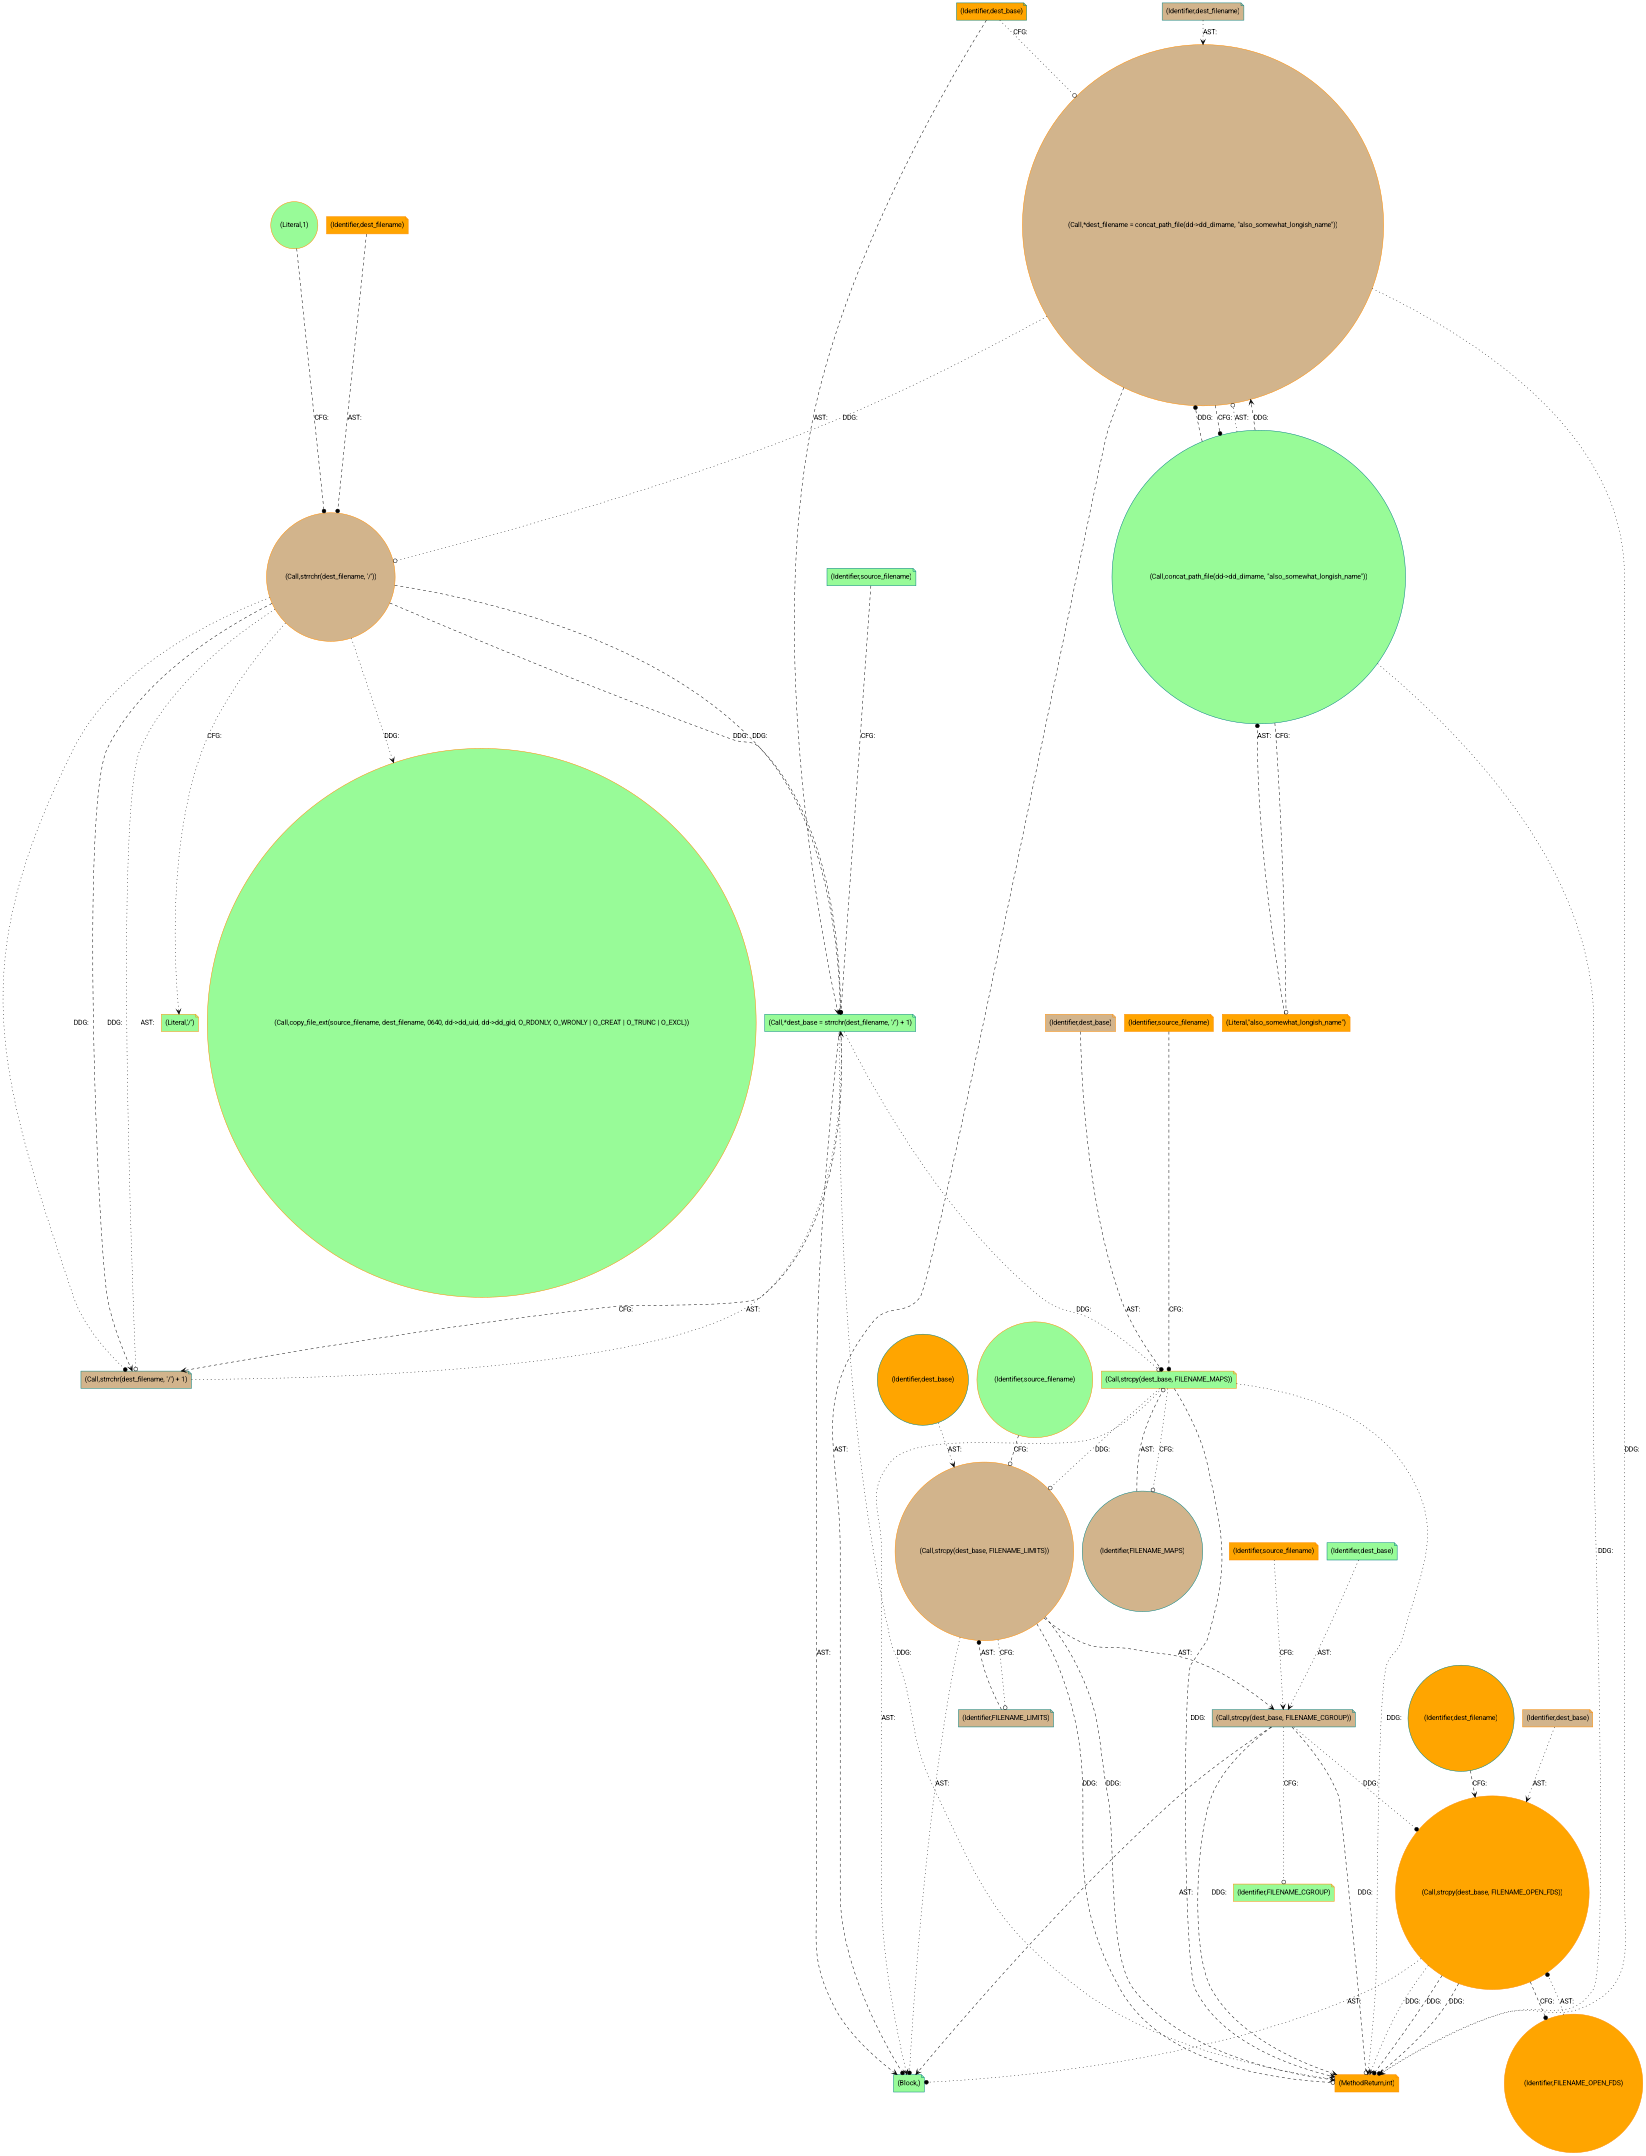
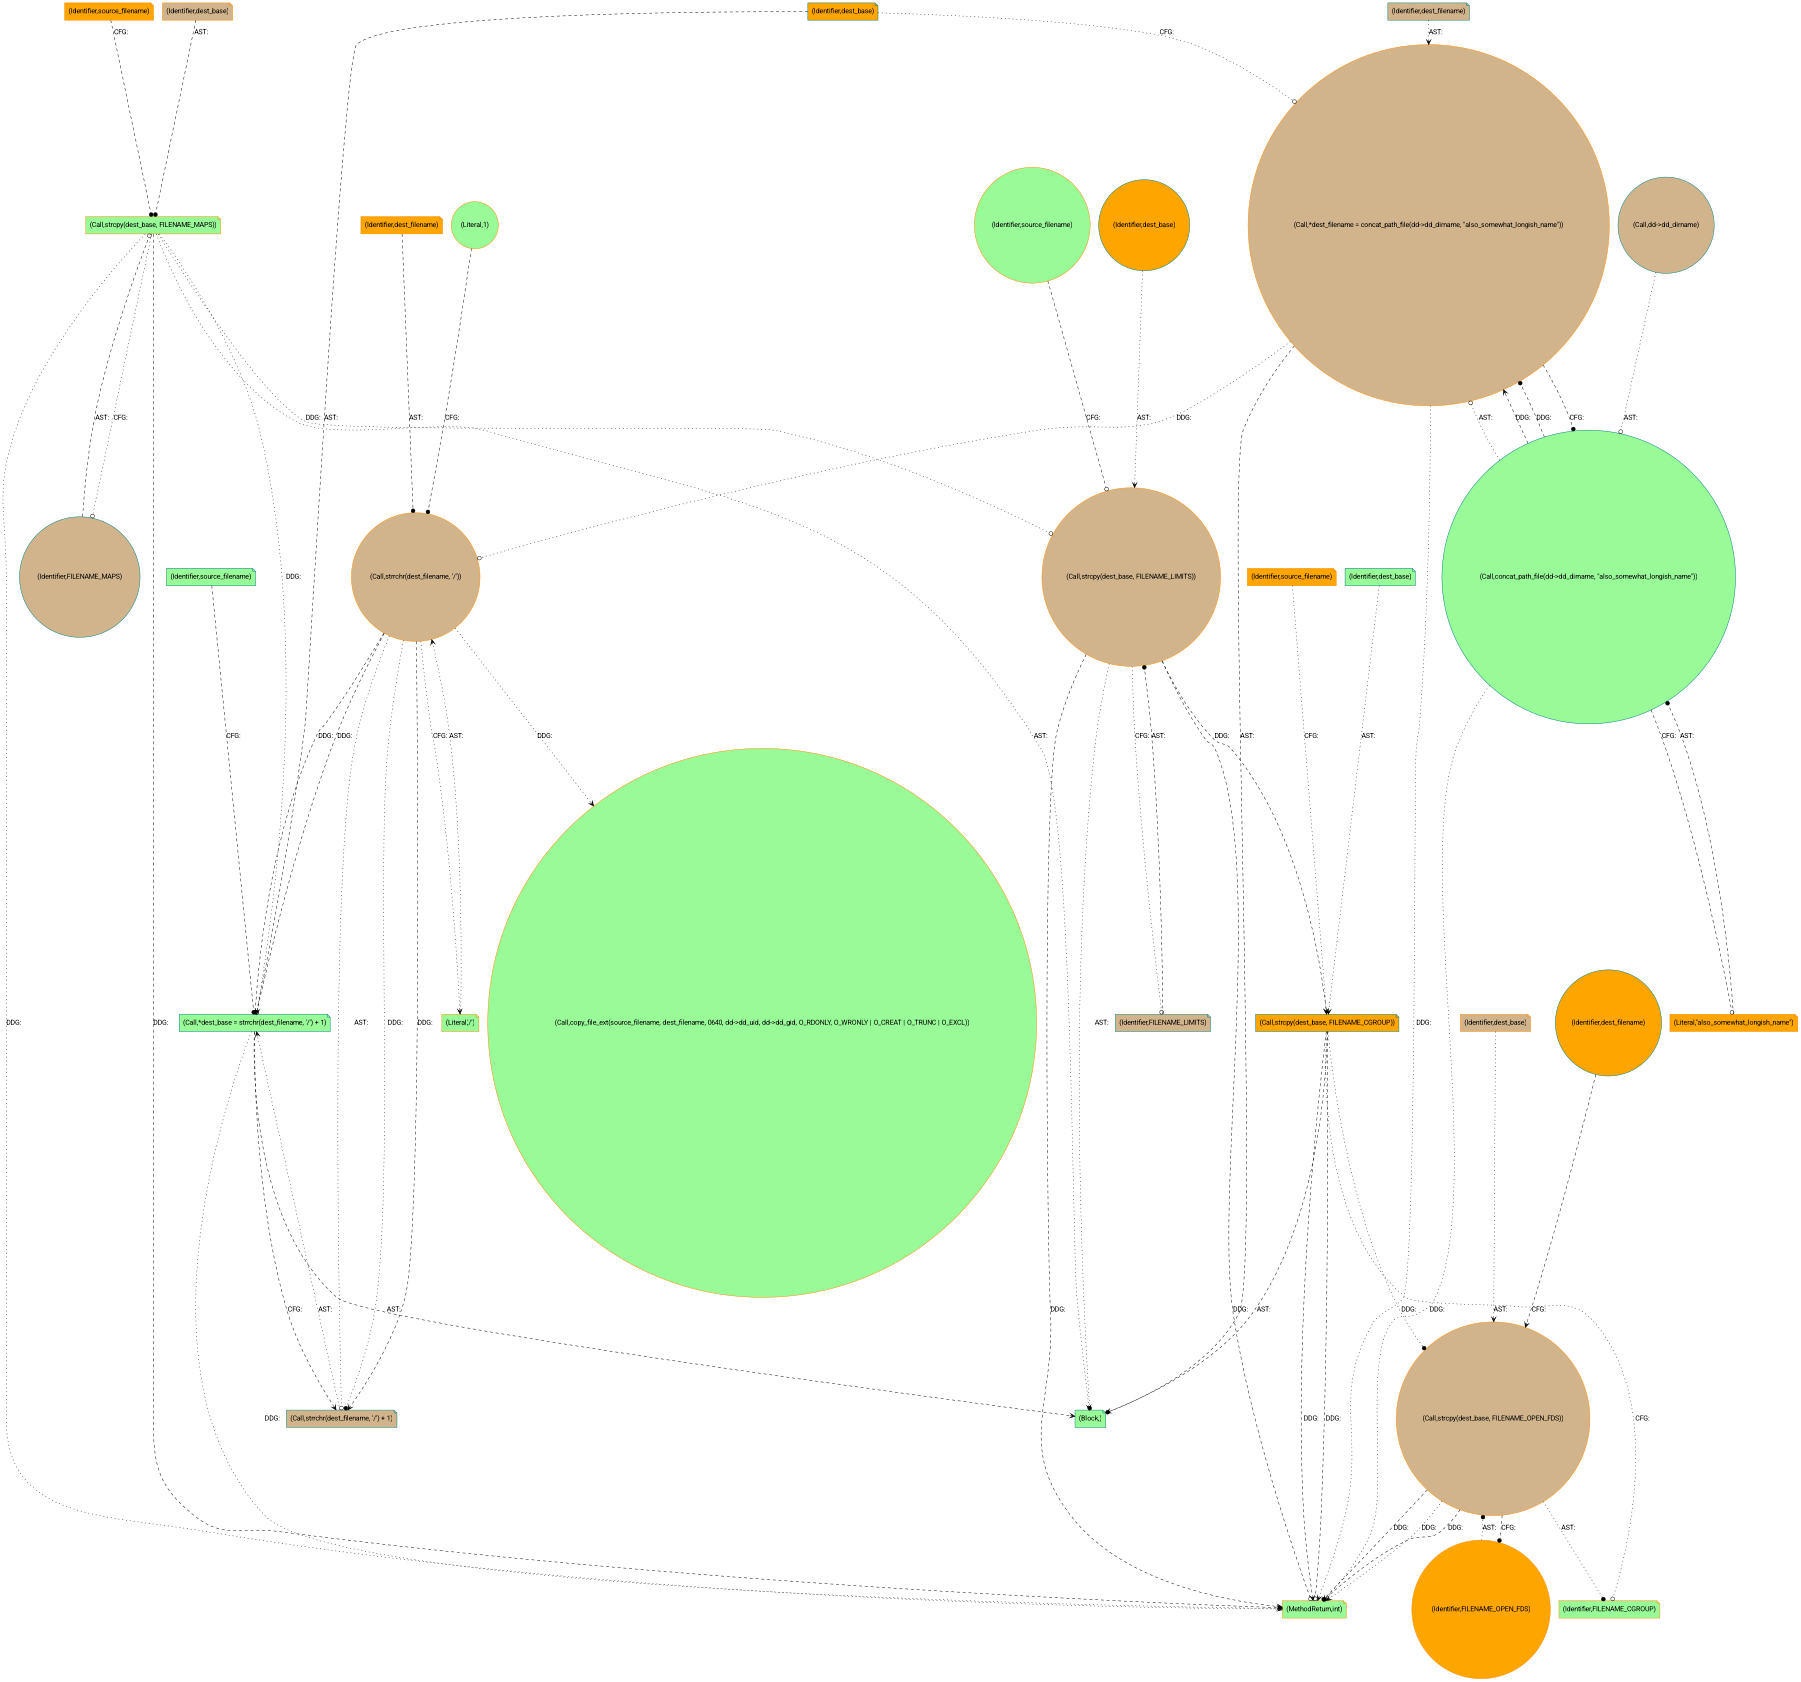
none -> (1666, 225)
none -> (458, 828)
(972, 1229) -> (284, 609)
(1186, 1653) -> (1223, 736)
(1284, 1718) -> (1327, 1023)
(1492, 1893) -> (1493, 1419)
(1170, 2052) -> (1573, 1549)
(1367, 2083) -> (1314, 1609)
